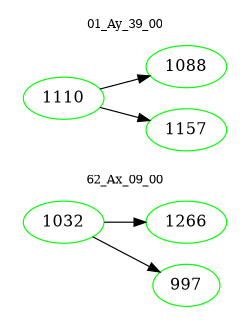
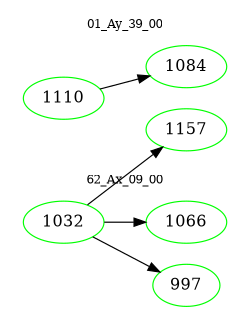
(186, 67) -> (186, 67)
(119, 112) -> (120, 180)
(186, 222) -> (186, 222)
